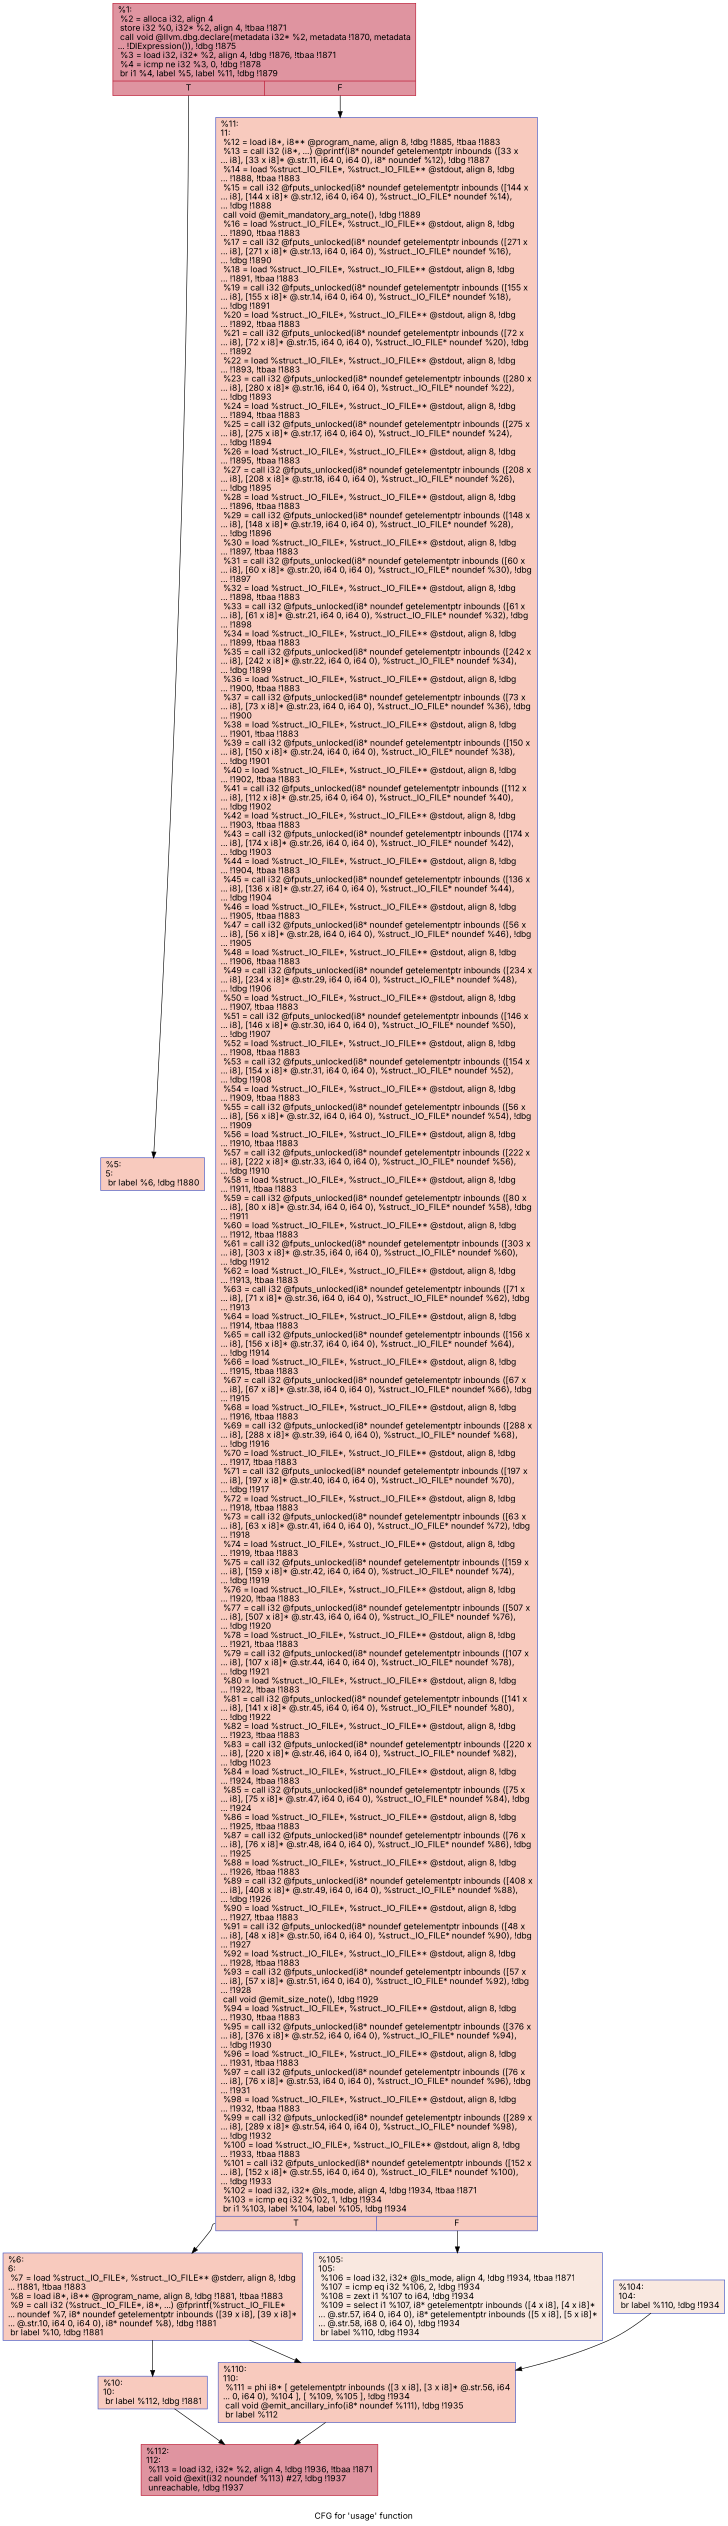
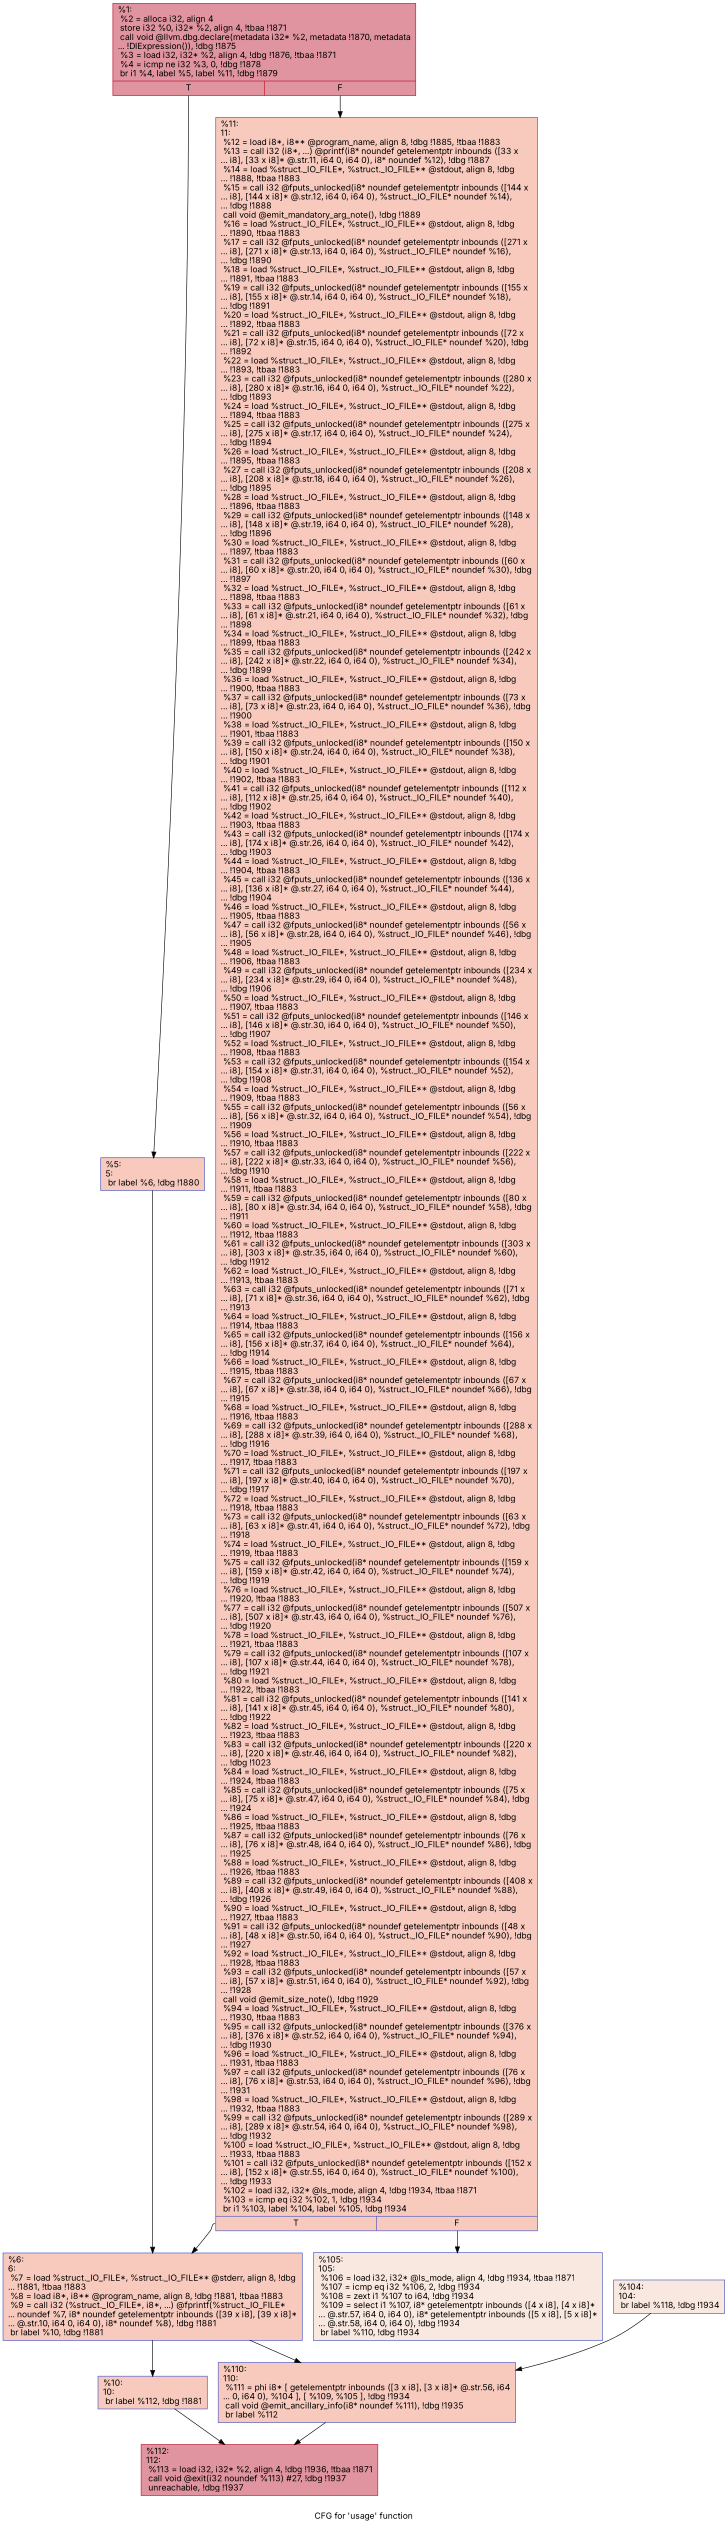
none -> (153, 1719)
(669, 2305) -> (669, 2305)
(389, 2324) -> (389, 2324)
